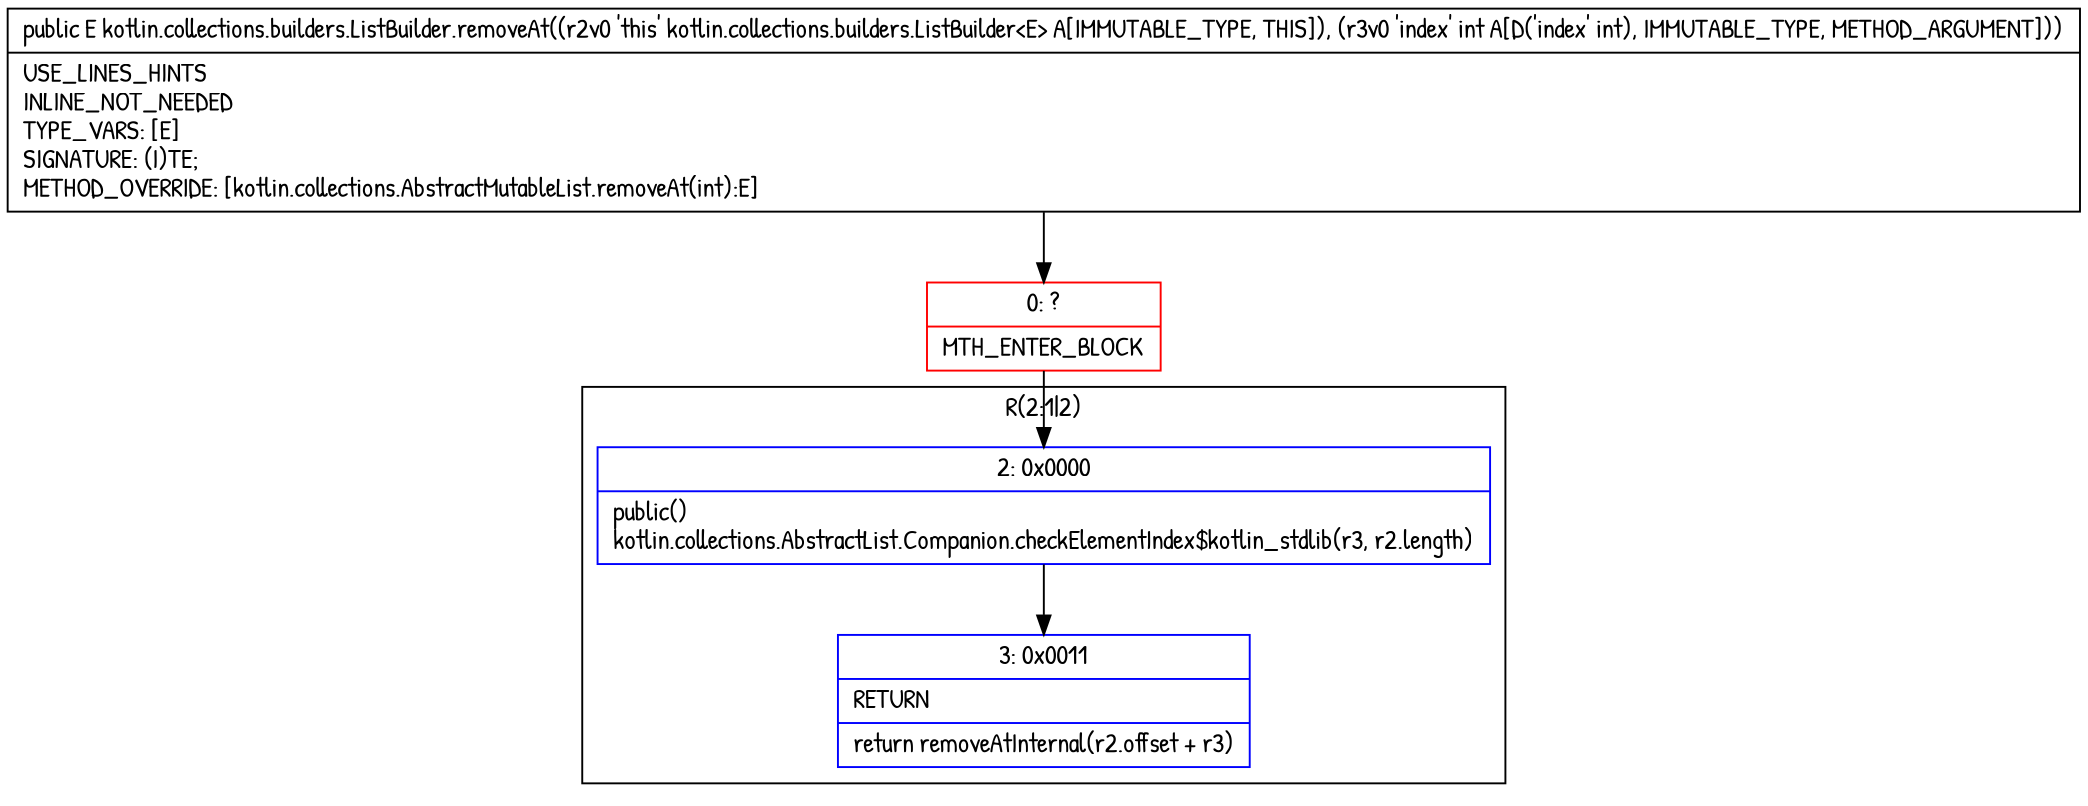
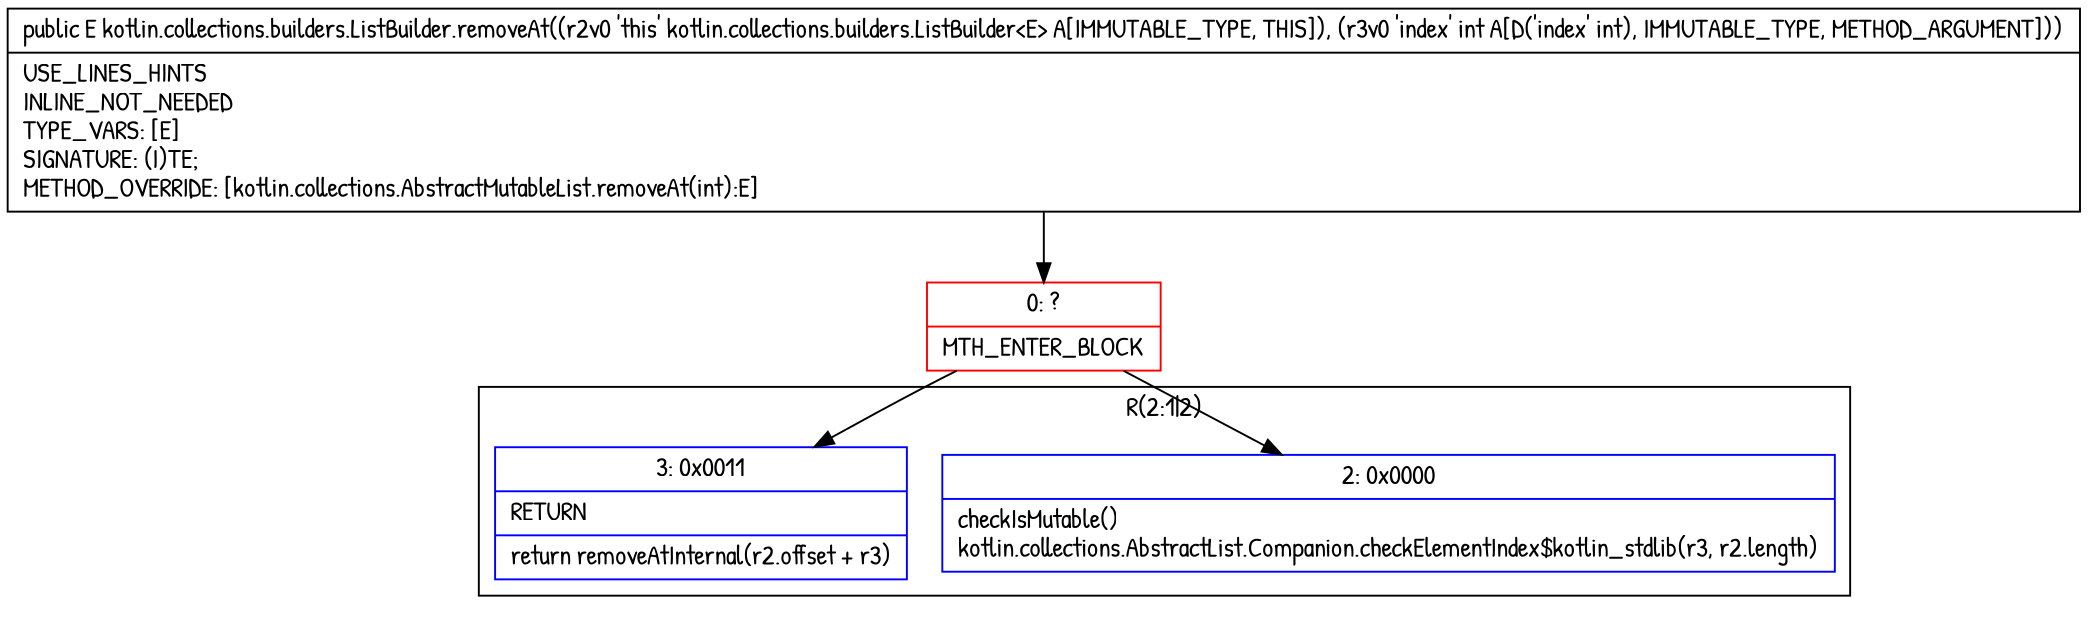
(651, 512) -> (1039, 520)
(1044, 590) -> (894, 404)
